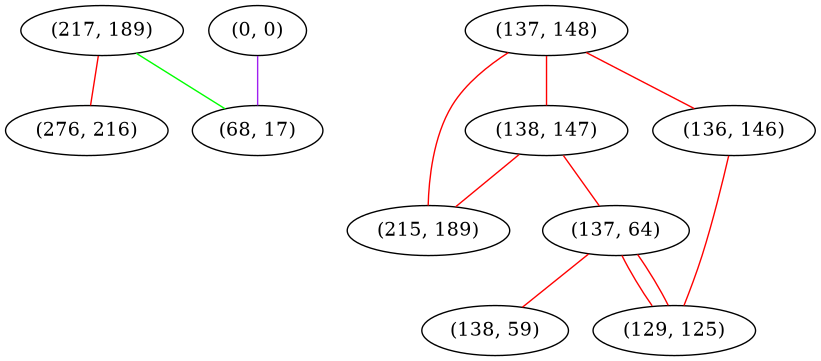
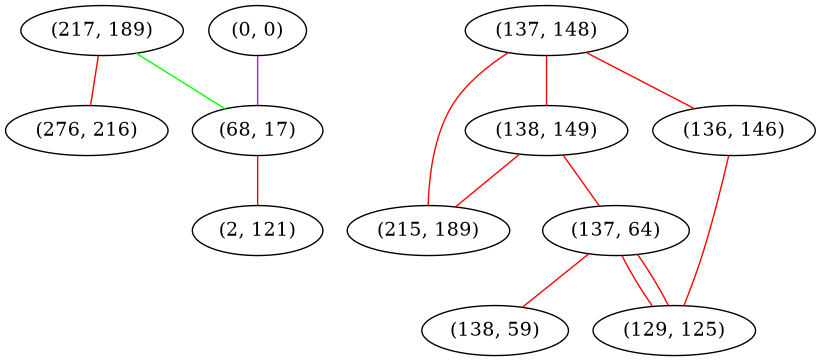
(547, 131) -> (547, 131)
none -> (258, 231)
